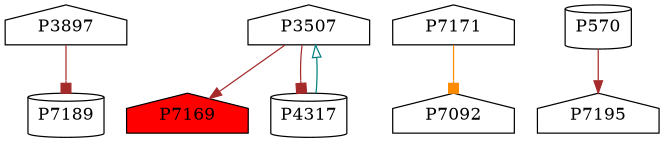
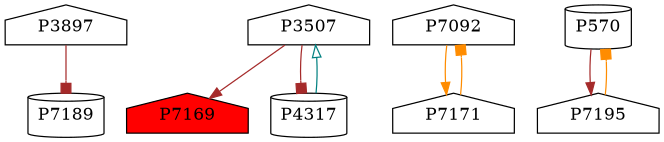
none -> (445, 64)
none -> (606, 78)
